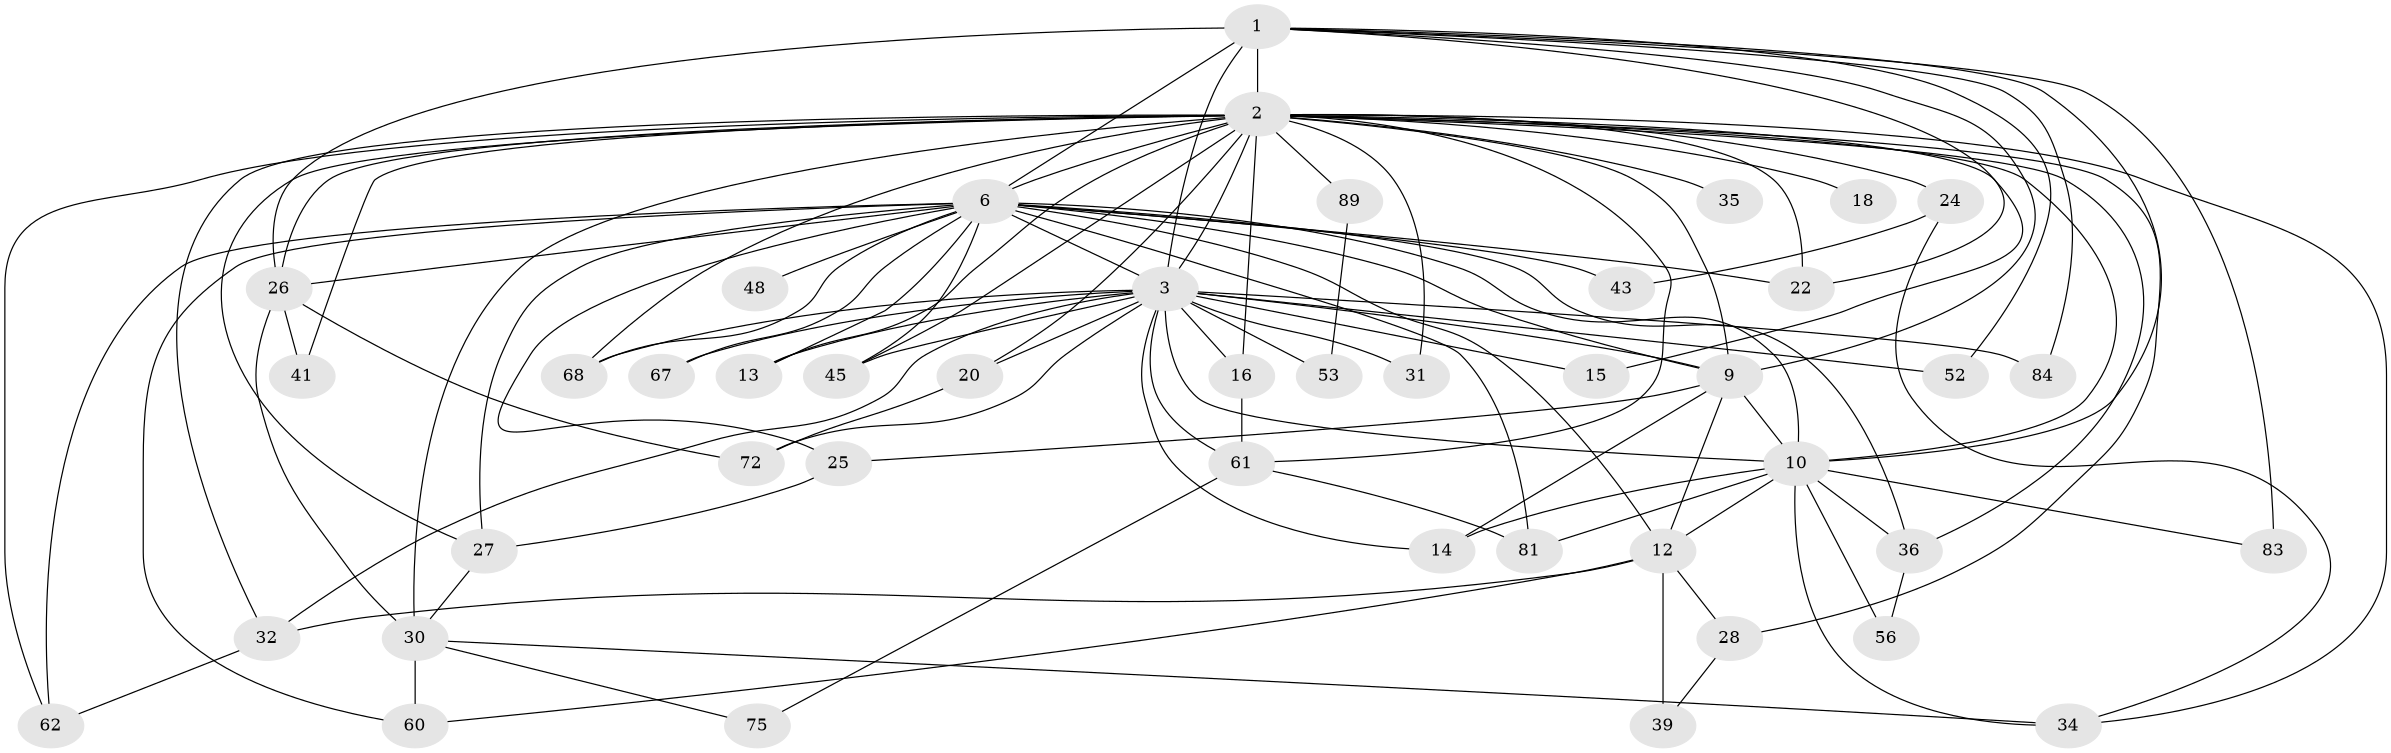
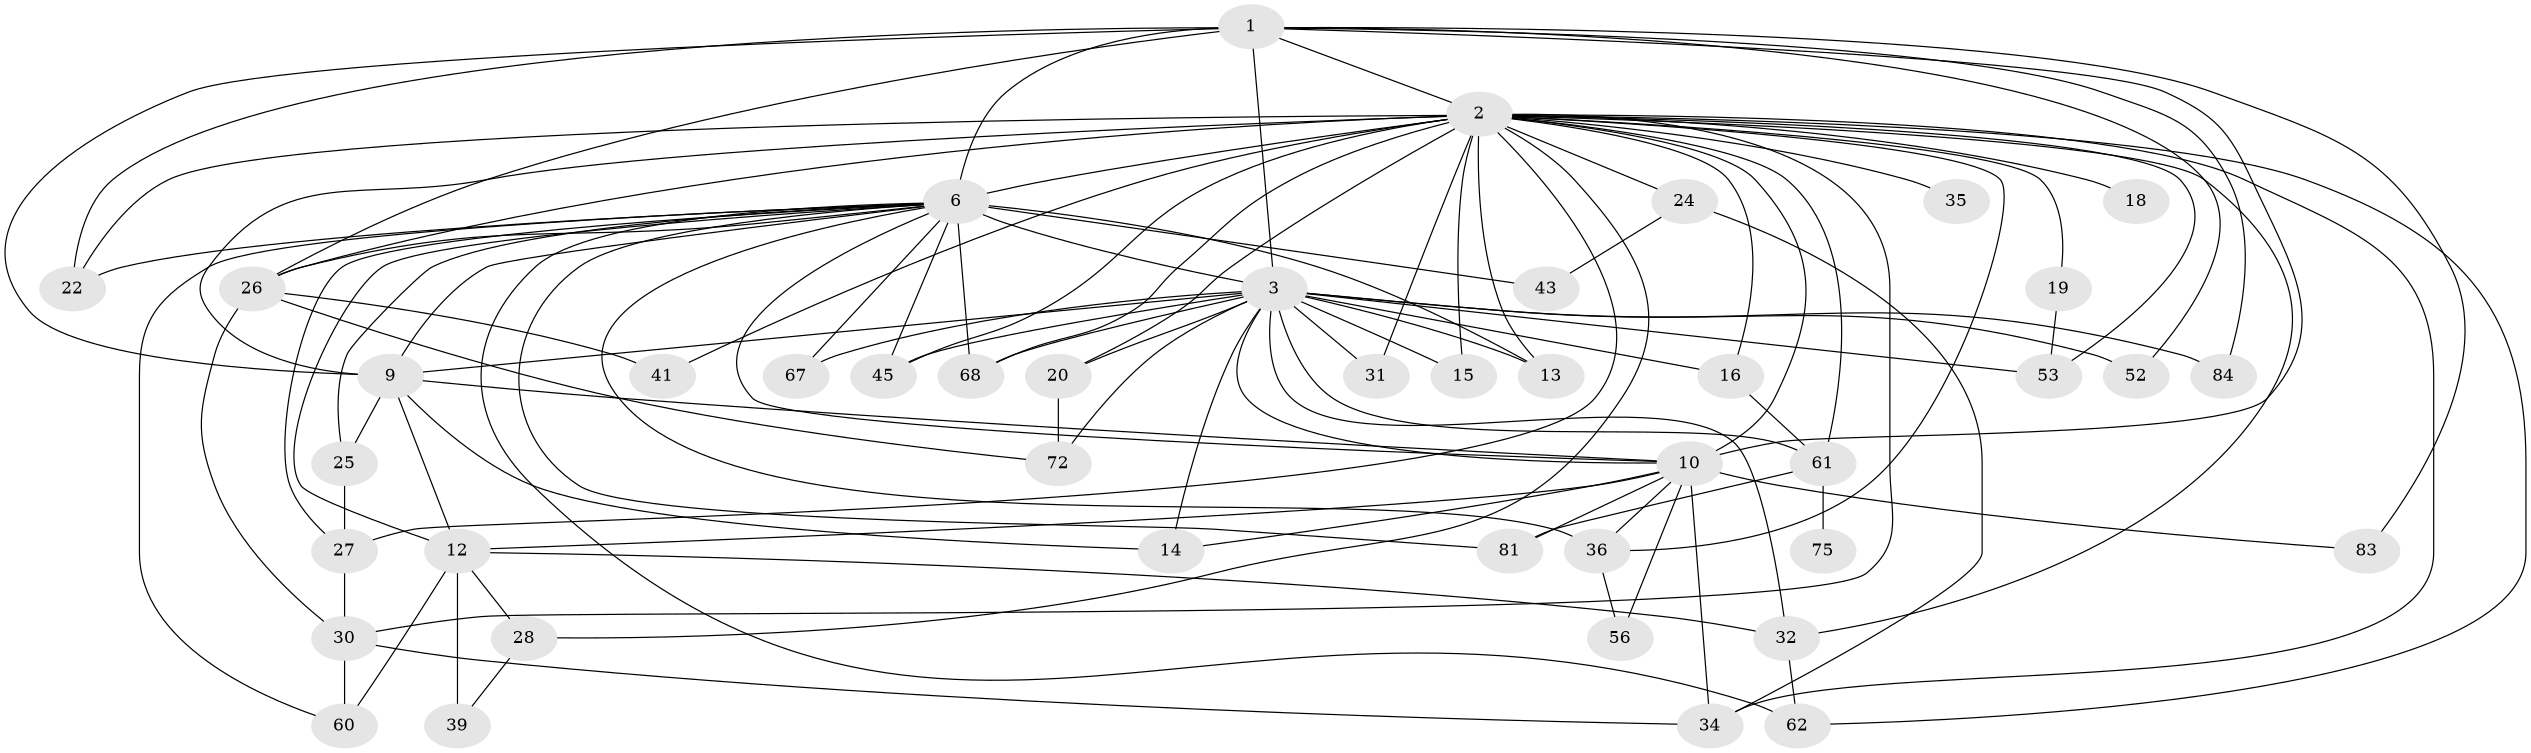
(1350, 202) -> (2059, 289)
(1218, 204) -> (2184, 187)
(755, 289) -> none
(586, 682) -> none
